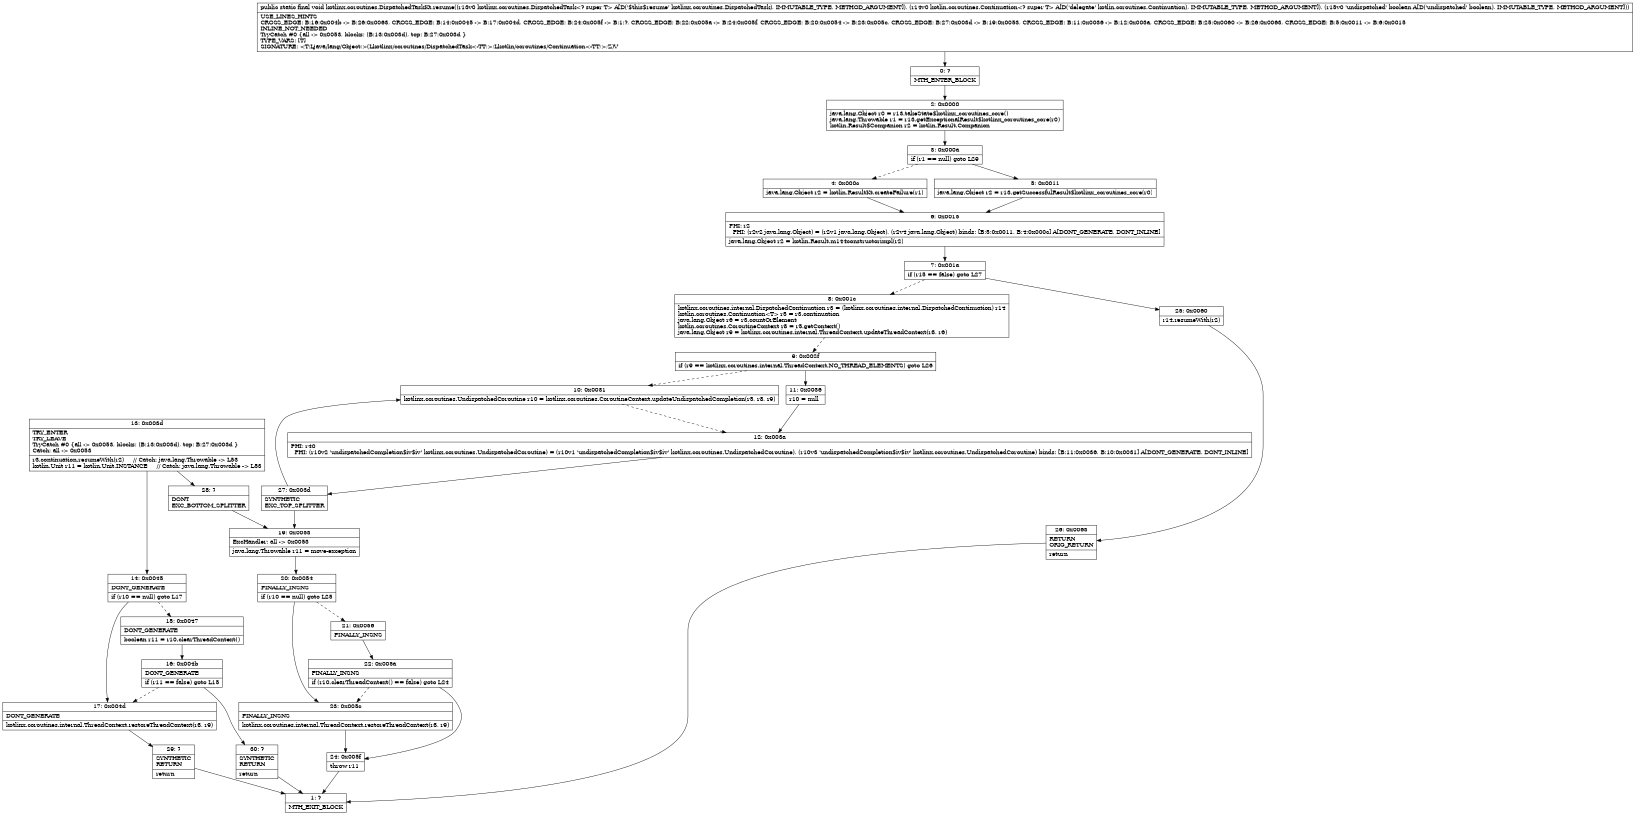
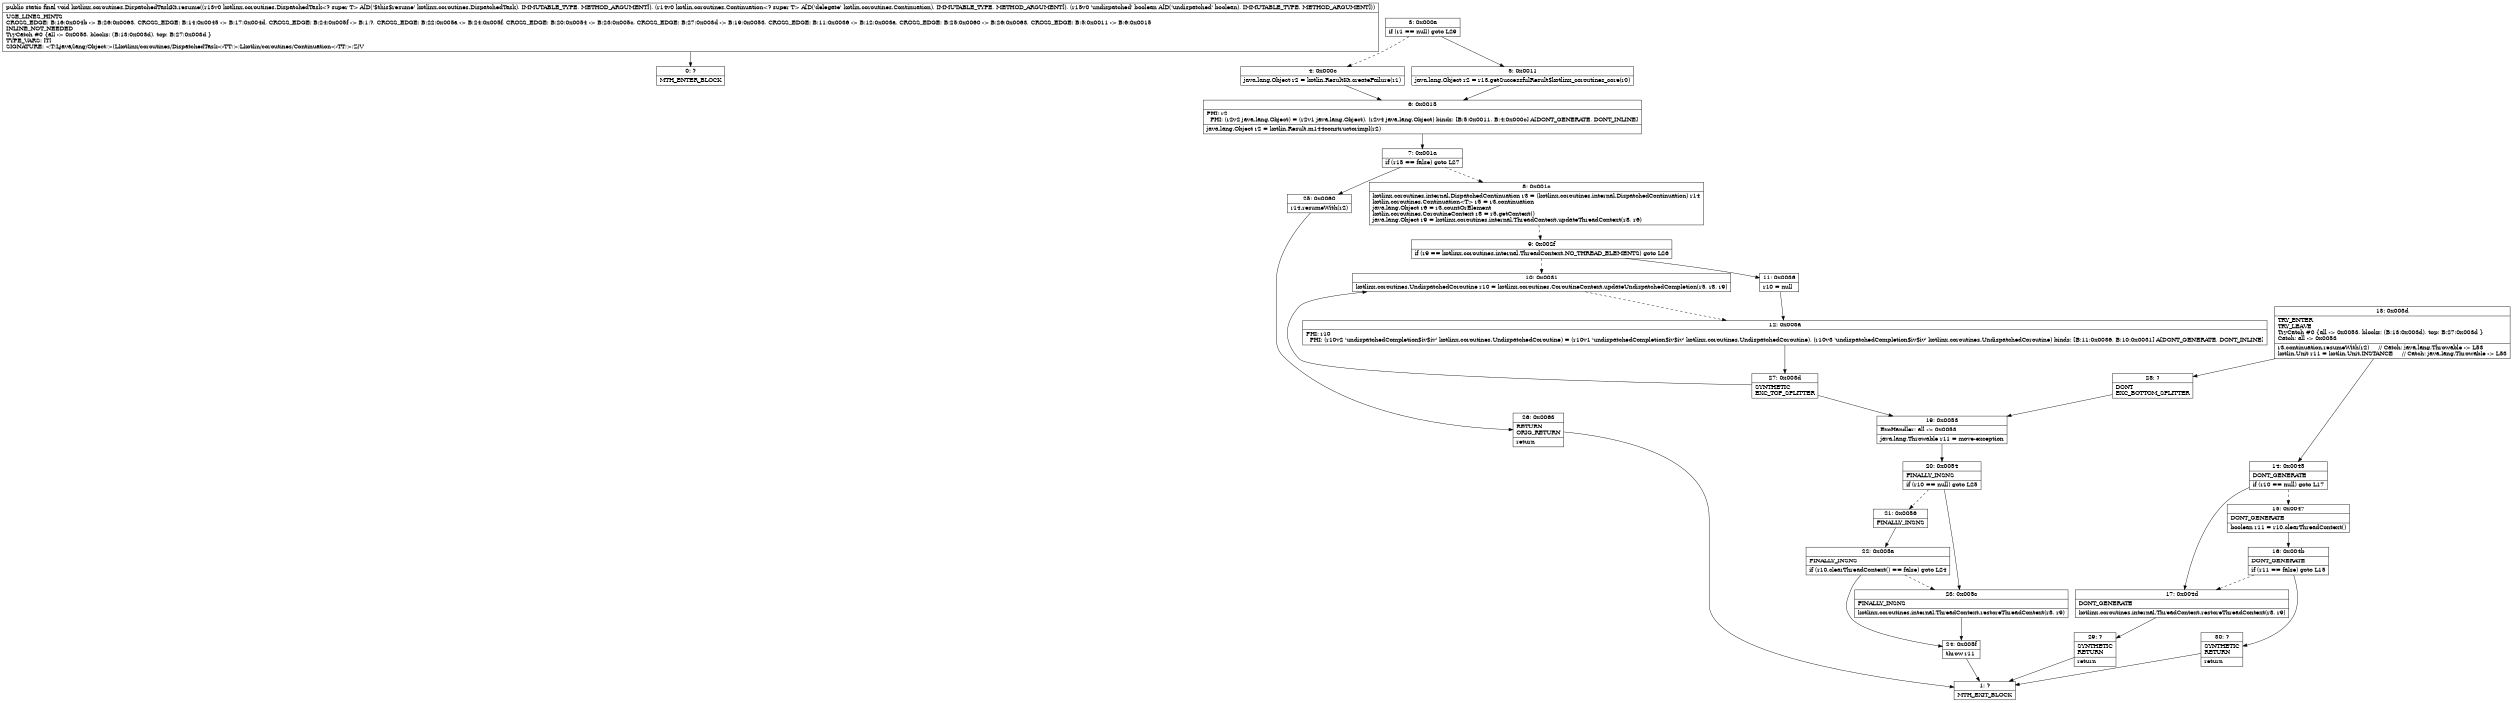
(945, 115) -> none
(304, 446) -> (1319, 334)
